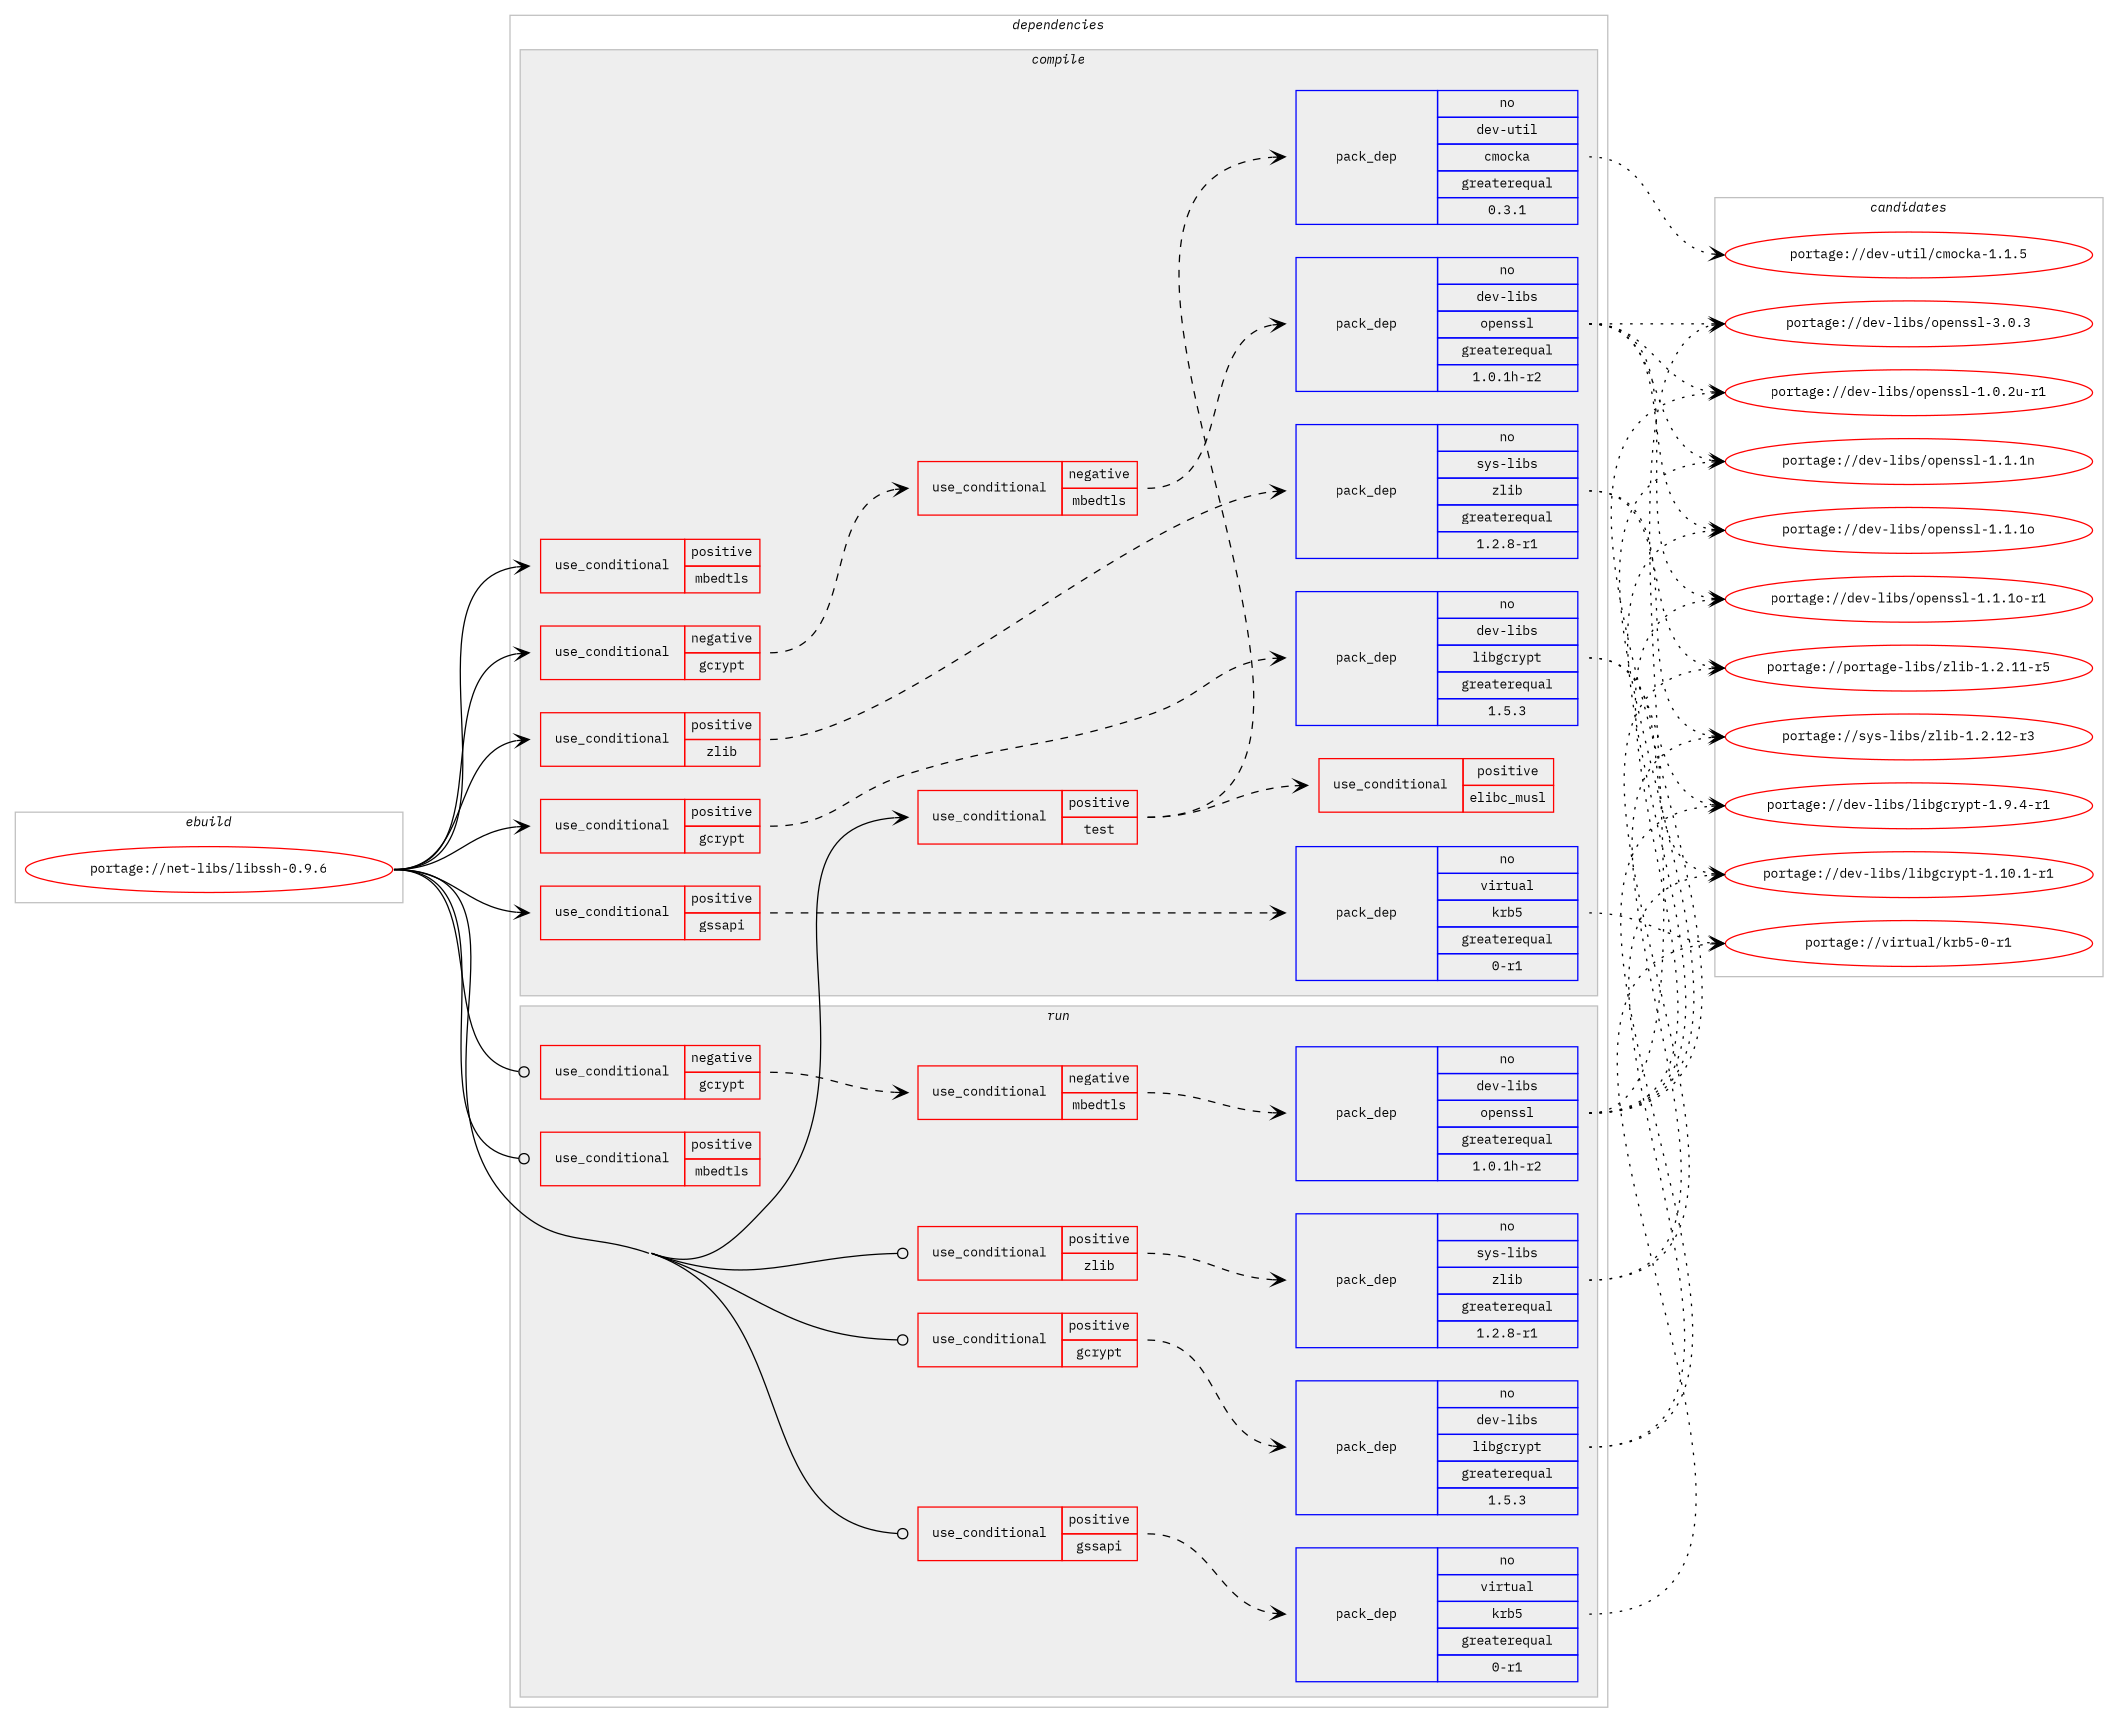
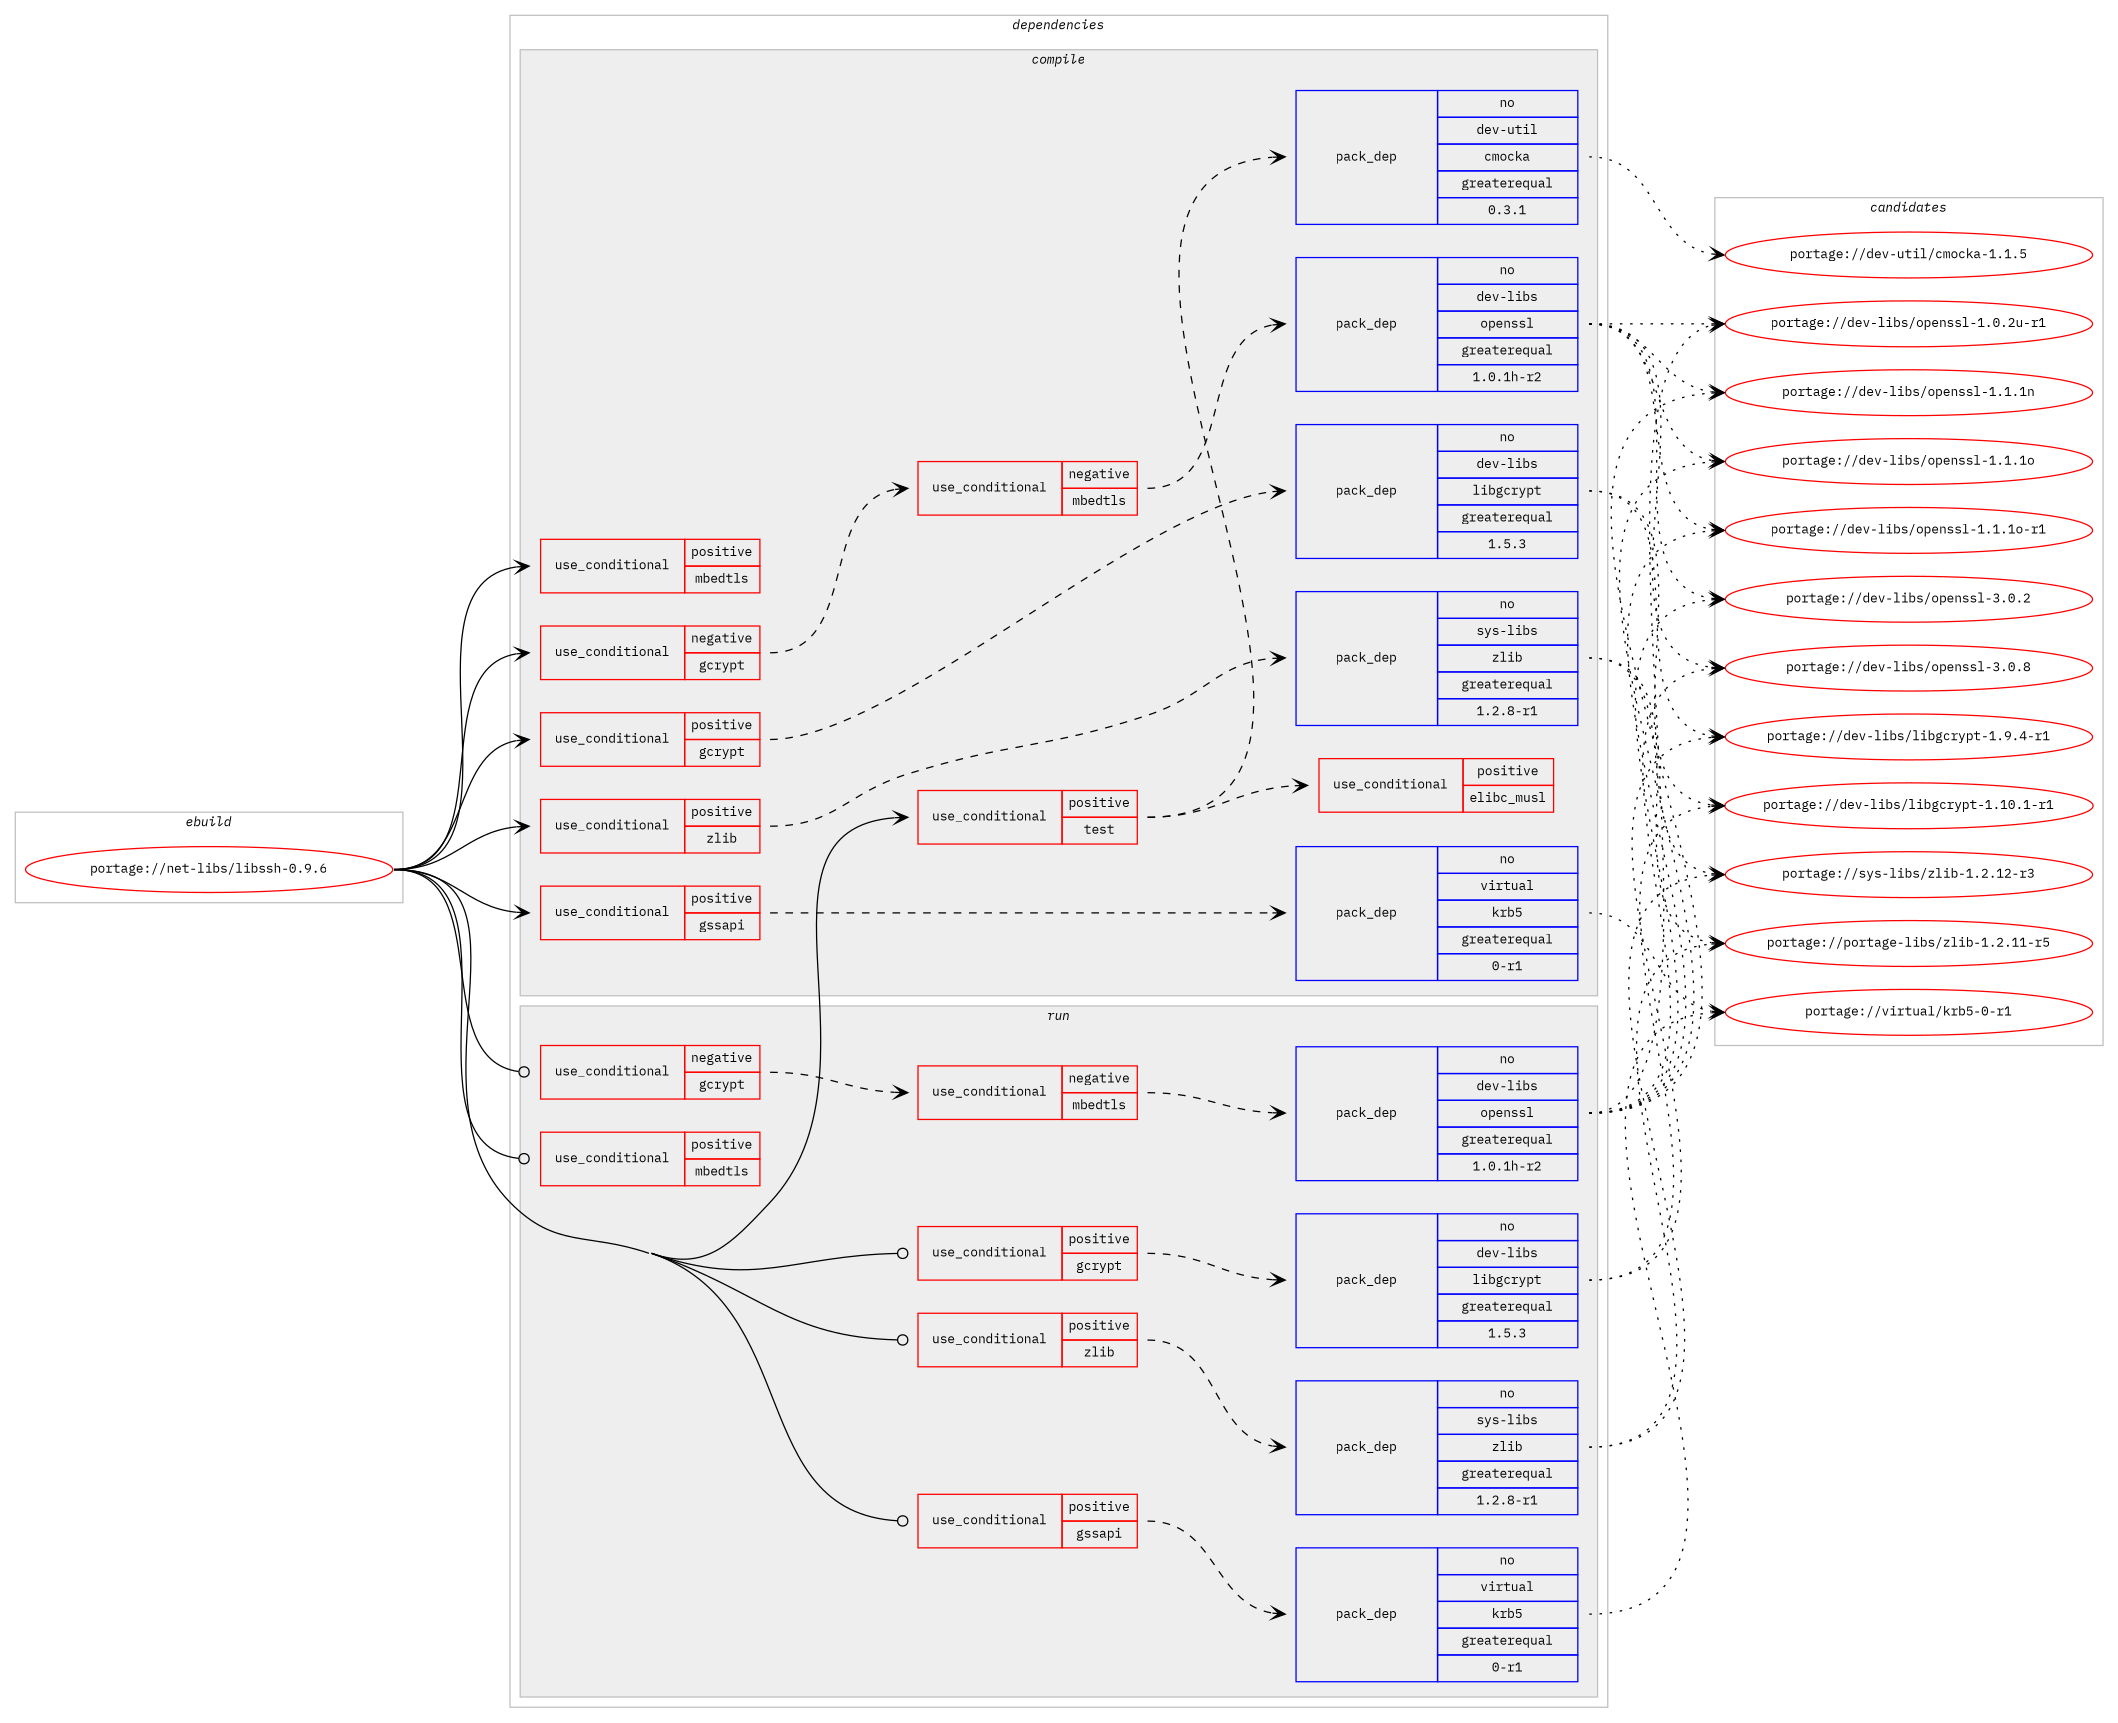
(1909, 324) -> (1909, 668)
none -> (1909, 599)
